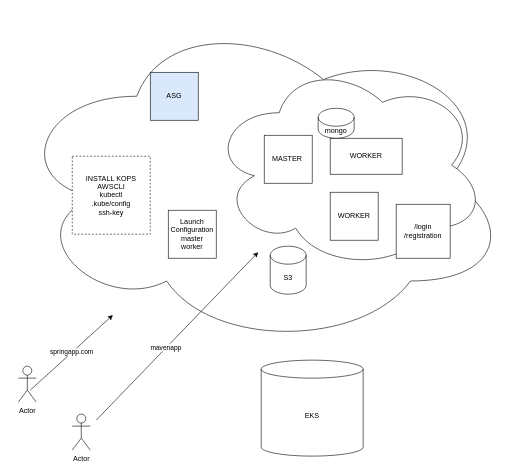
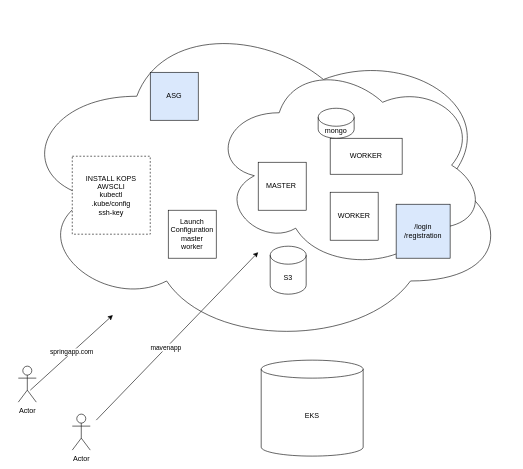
(288, 159) -> (282, 186)
(423, 231) -> (423, 231)
